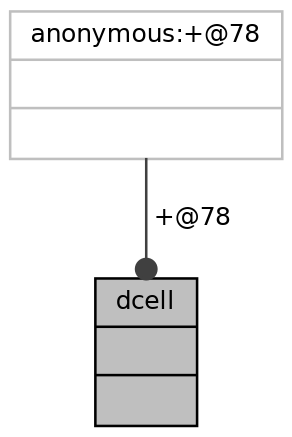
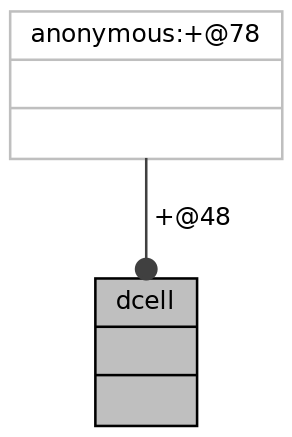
(189, 219) -> (189, 219)
